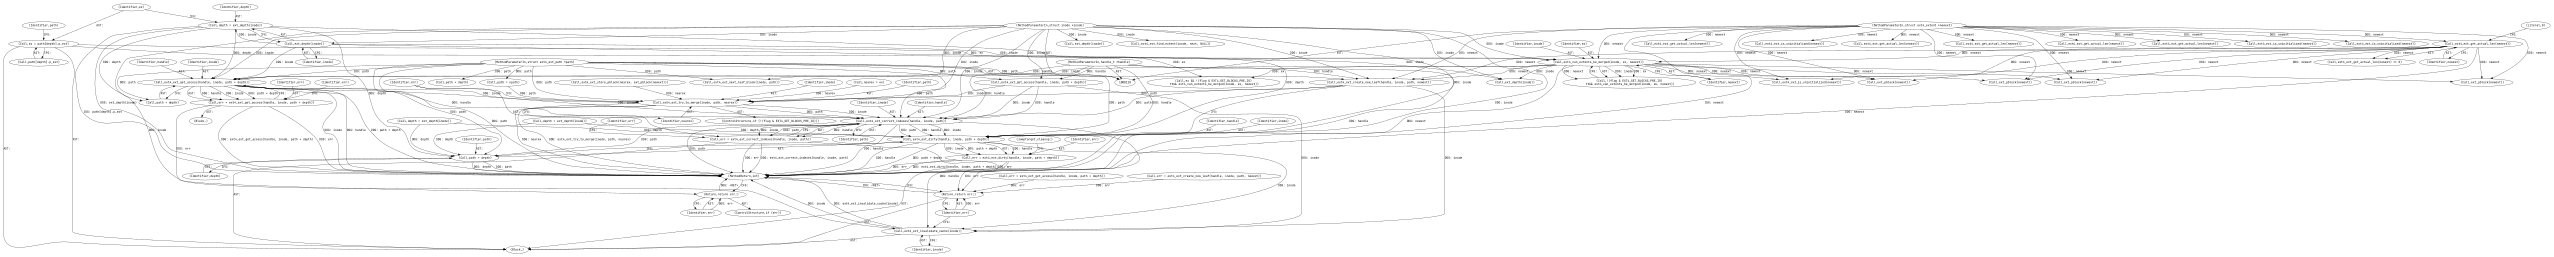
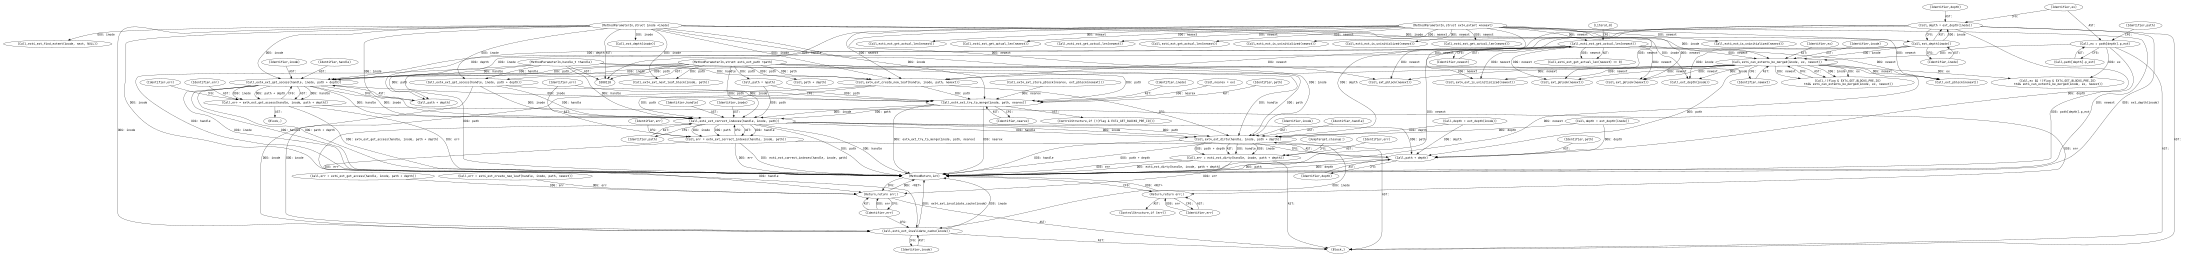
(1715, 29) -> none
(1341, 53) -> (812, 53)
none -> (770, 104)
